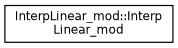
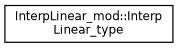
(89, 24) -> (89, 24)
